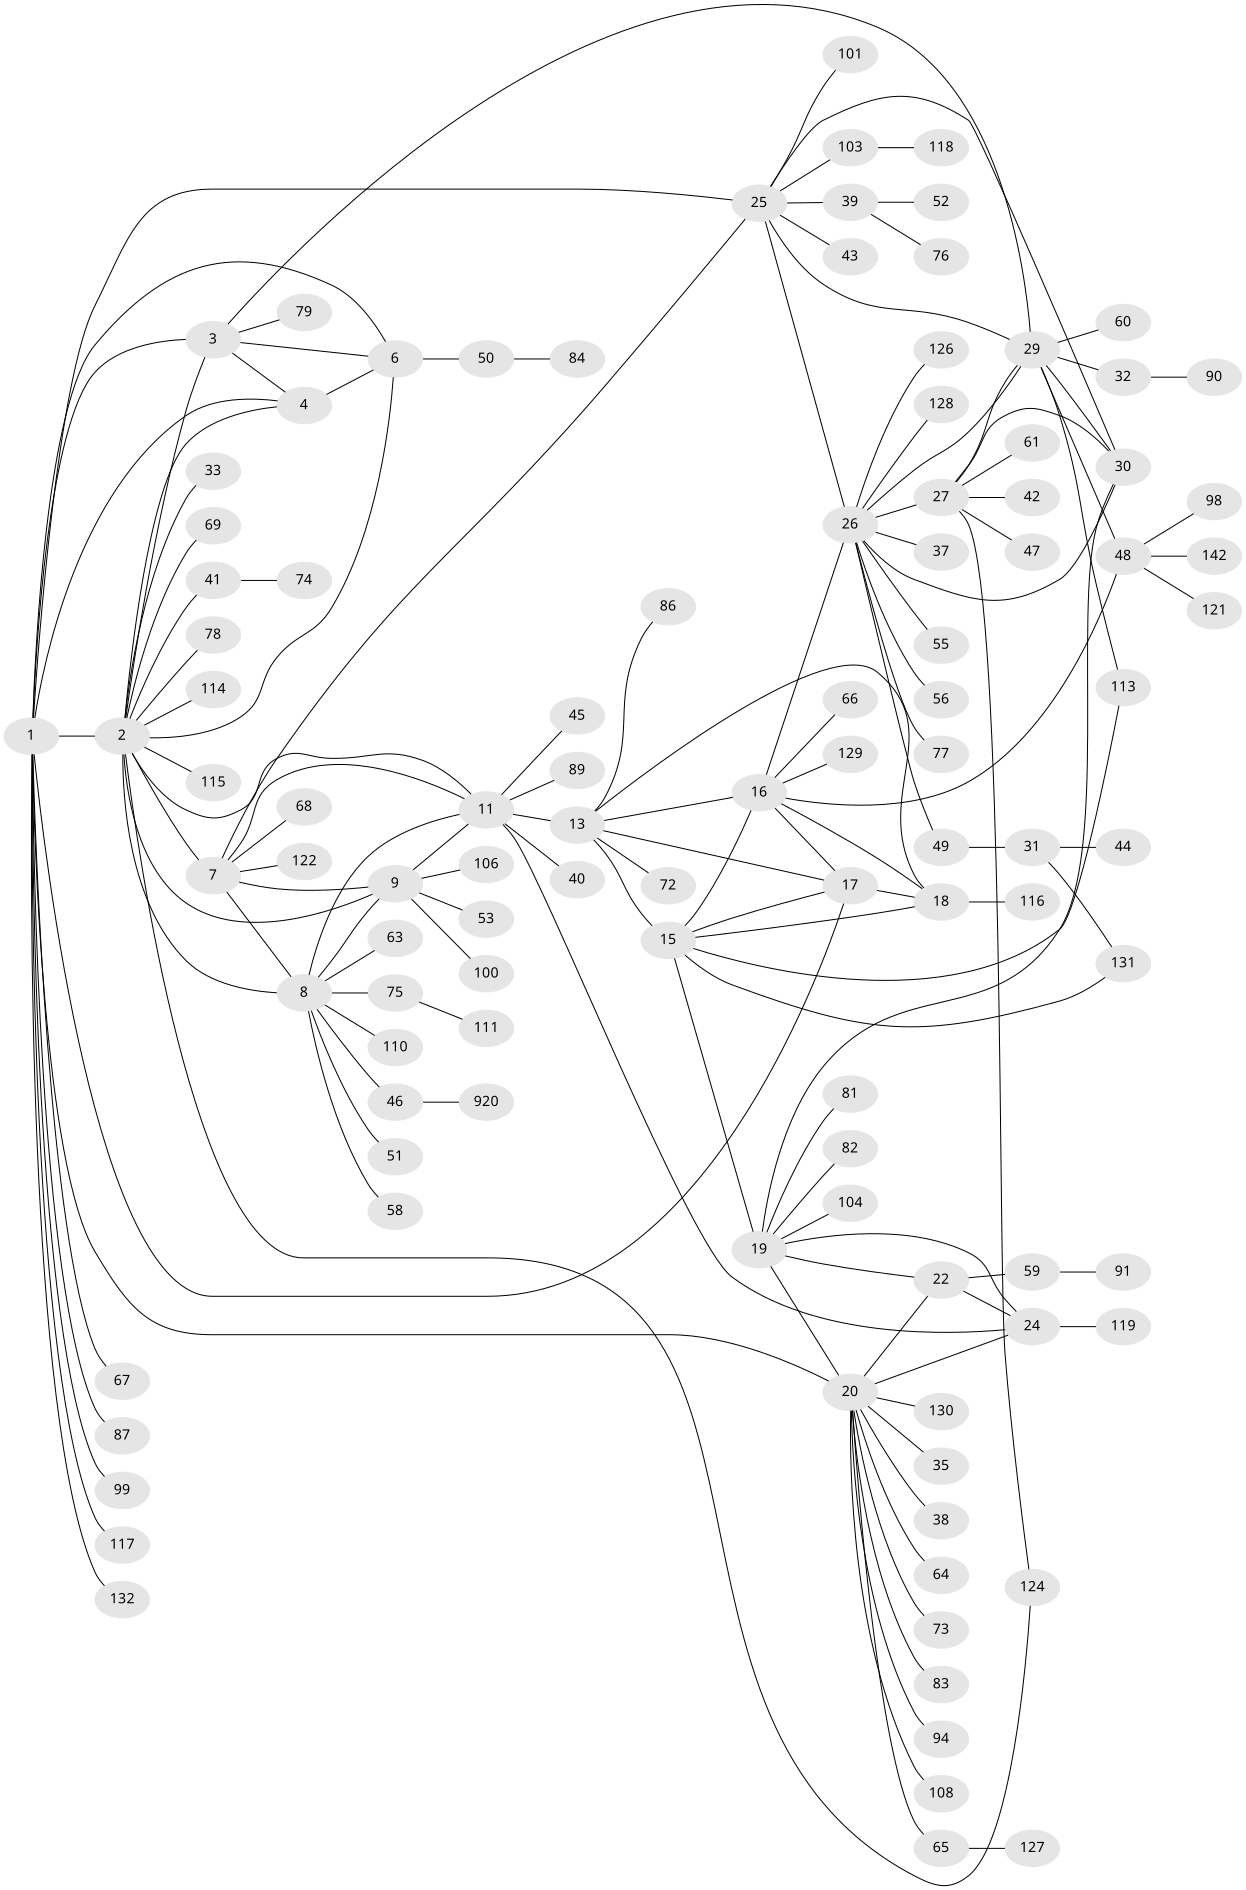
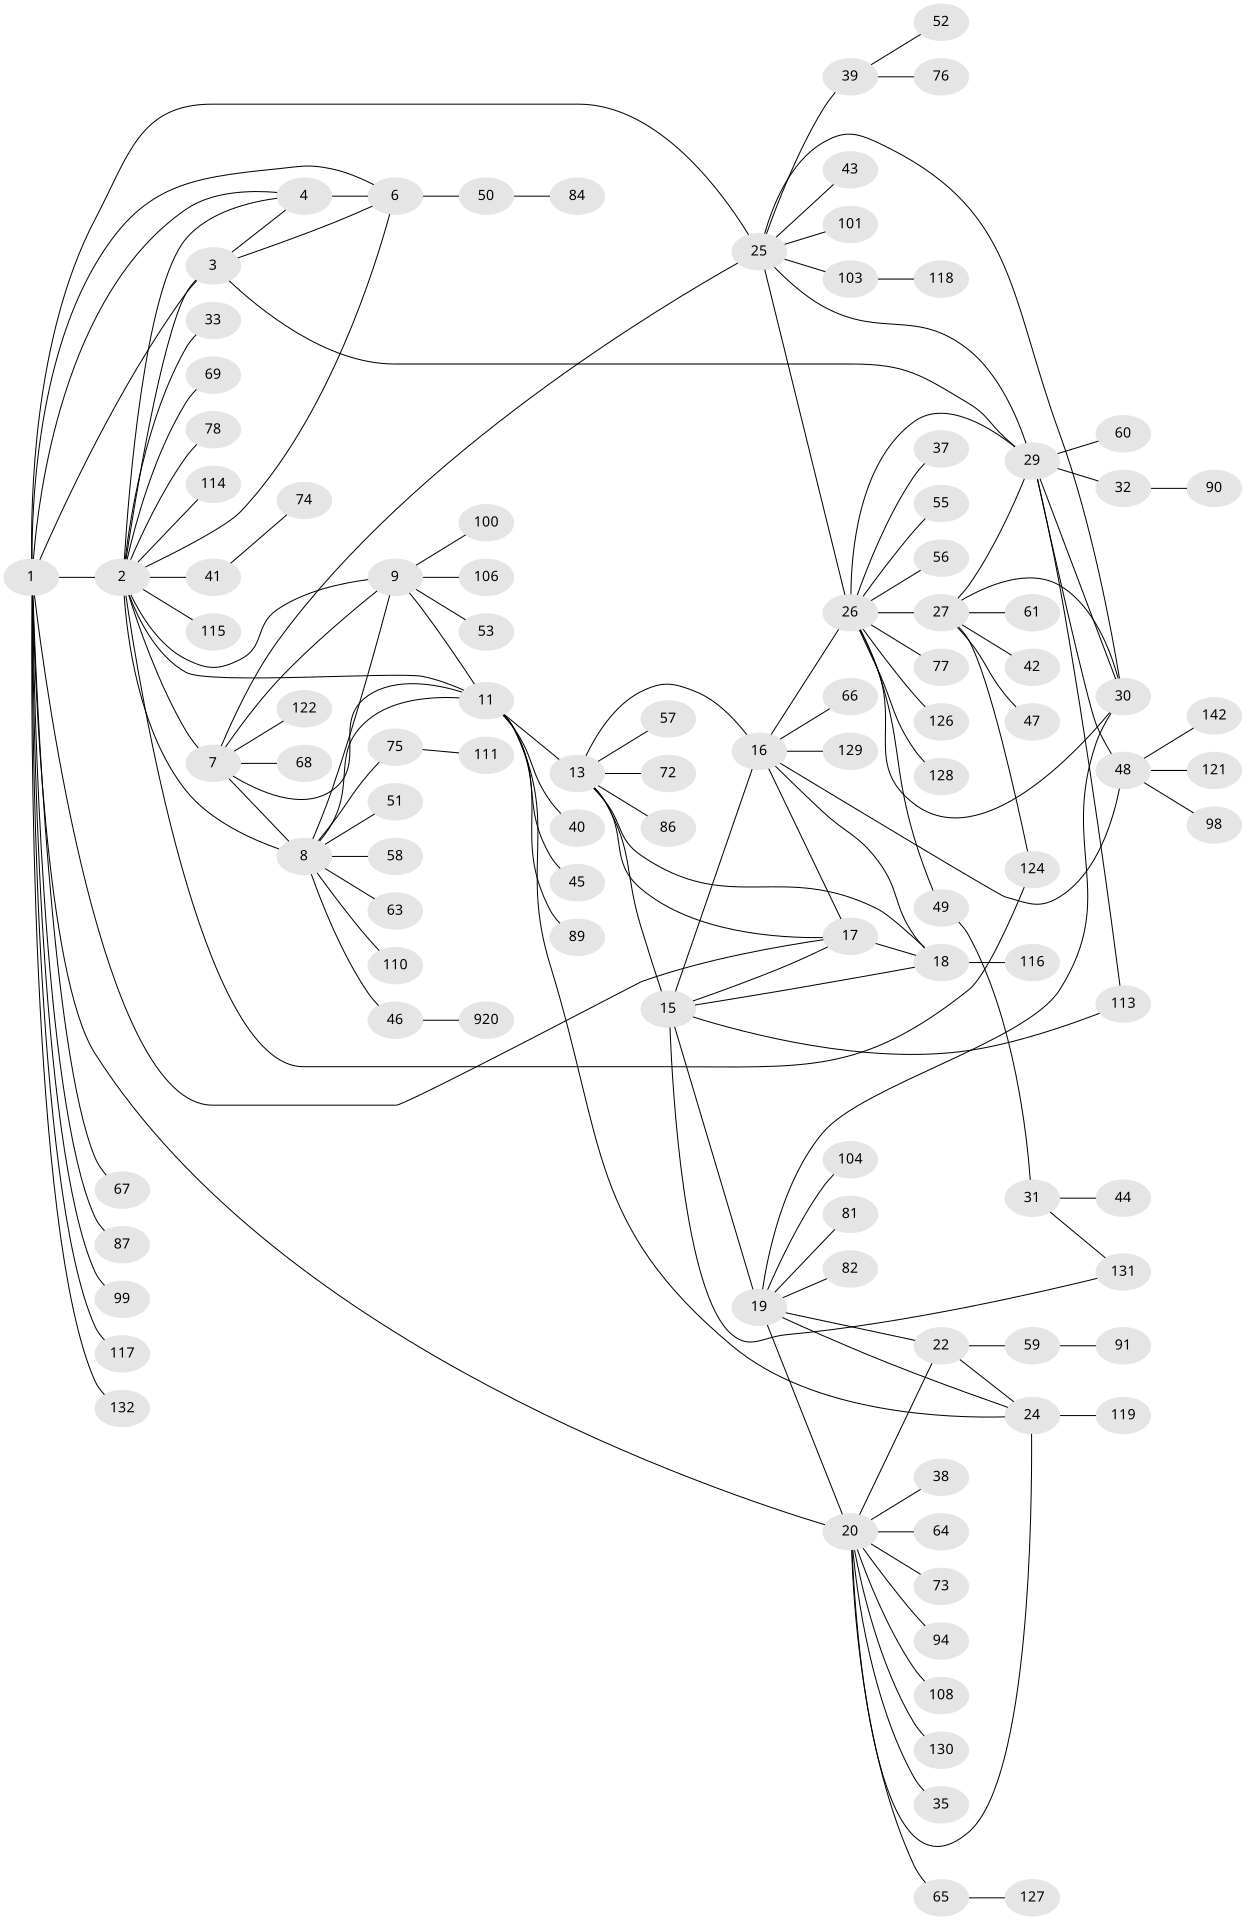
(304, 312) -> none
none -> (668, 719)
(941, 1685) -> none
